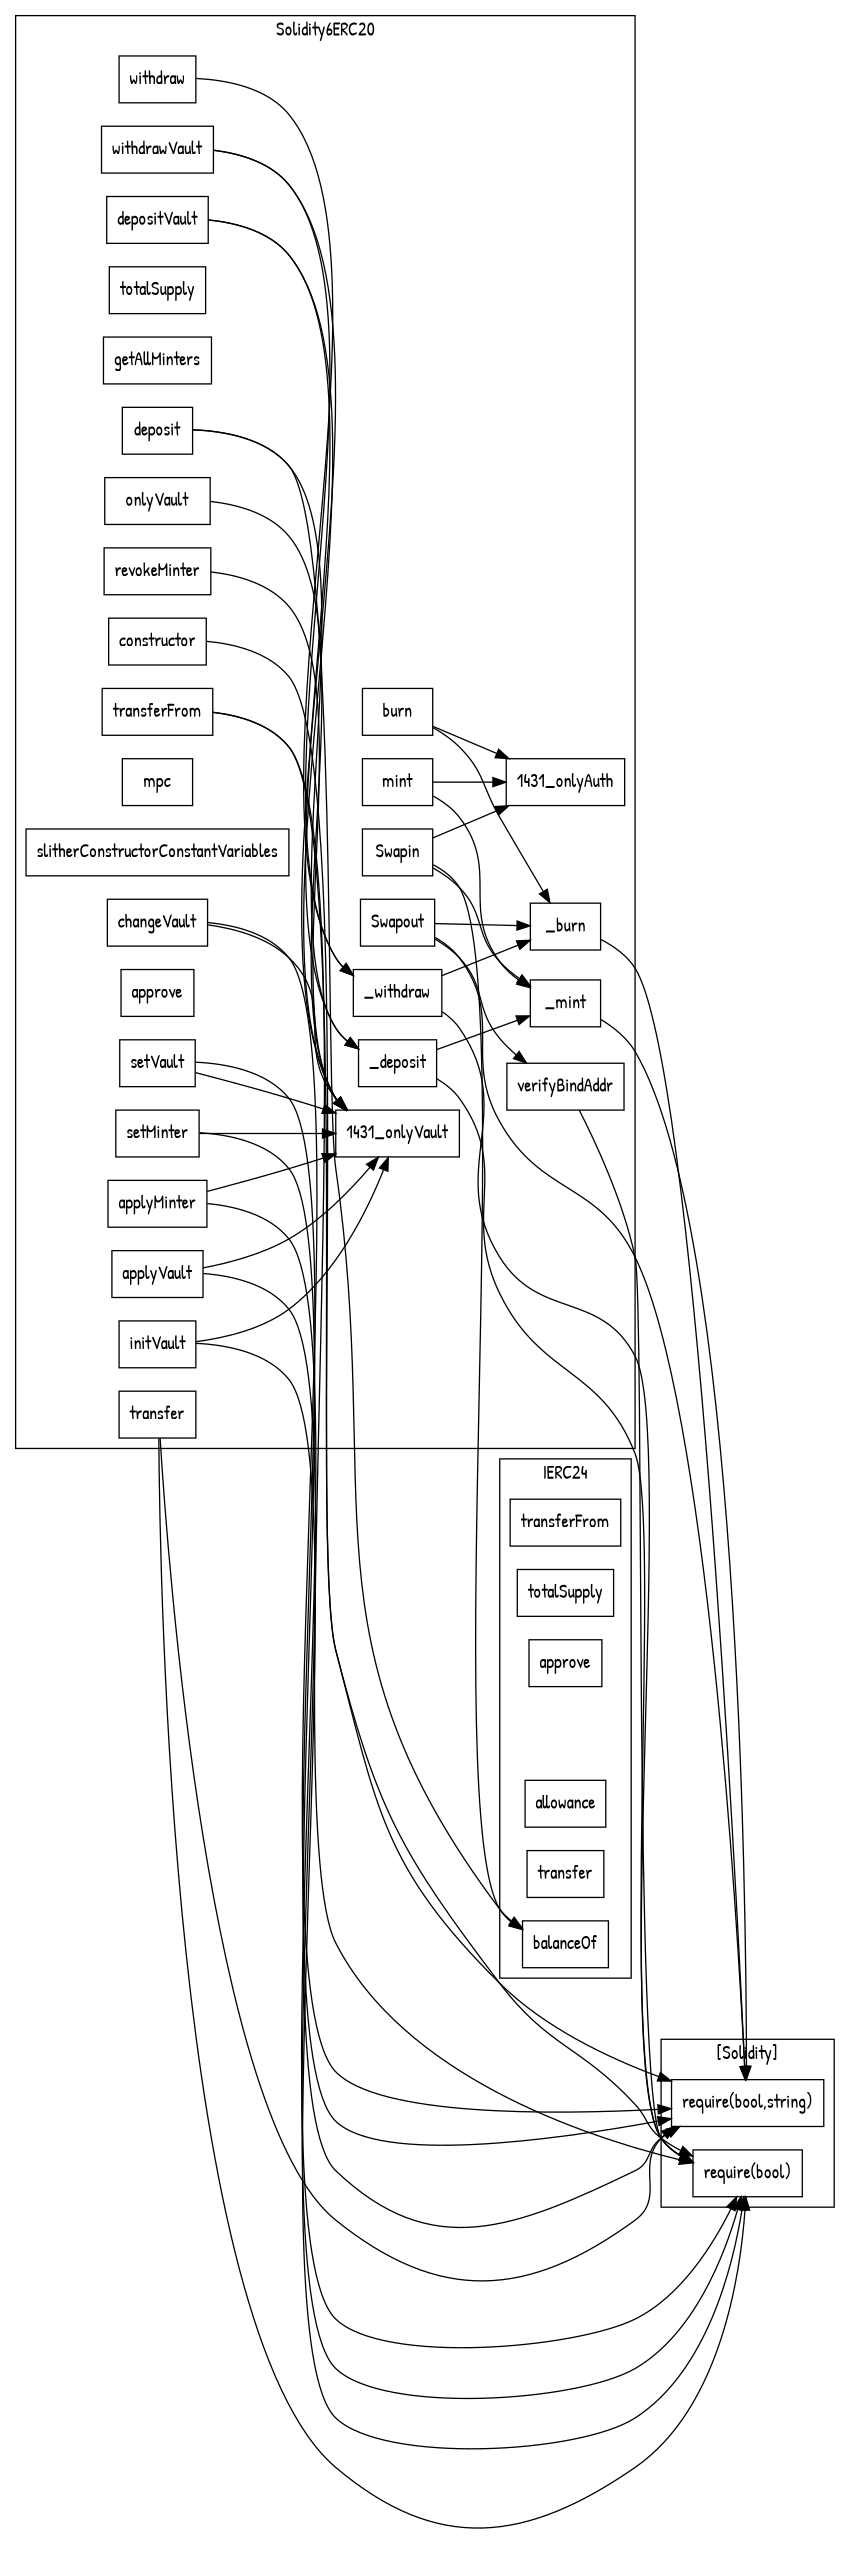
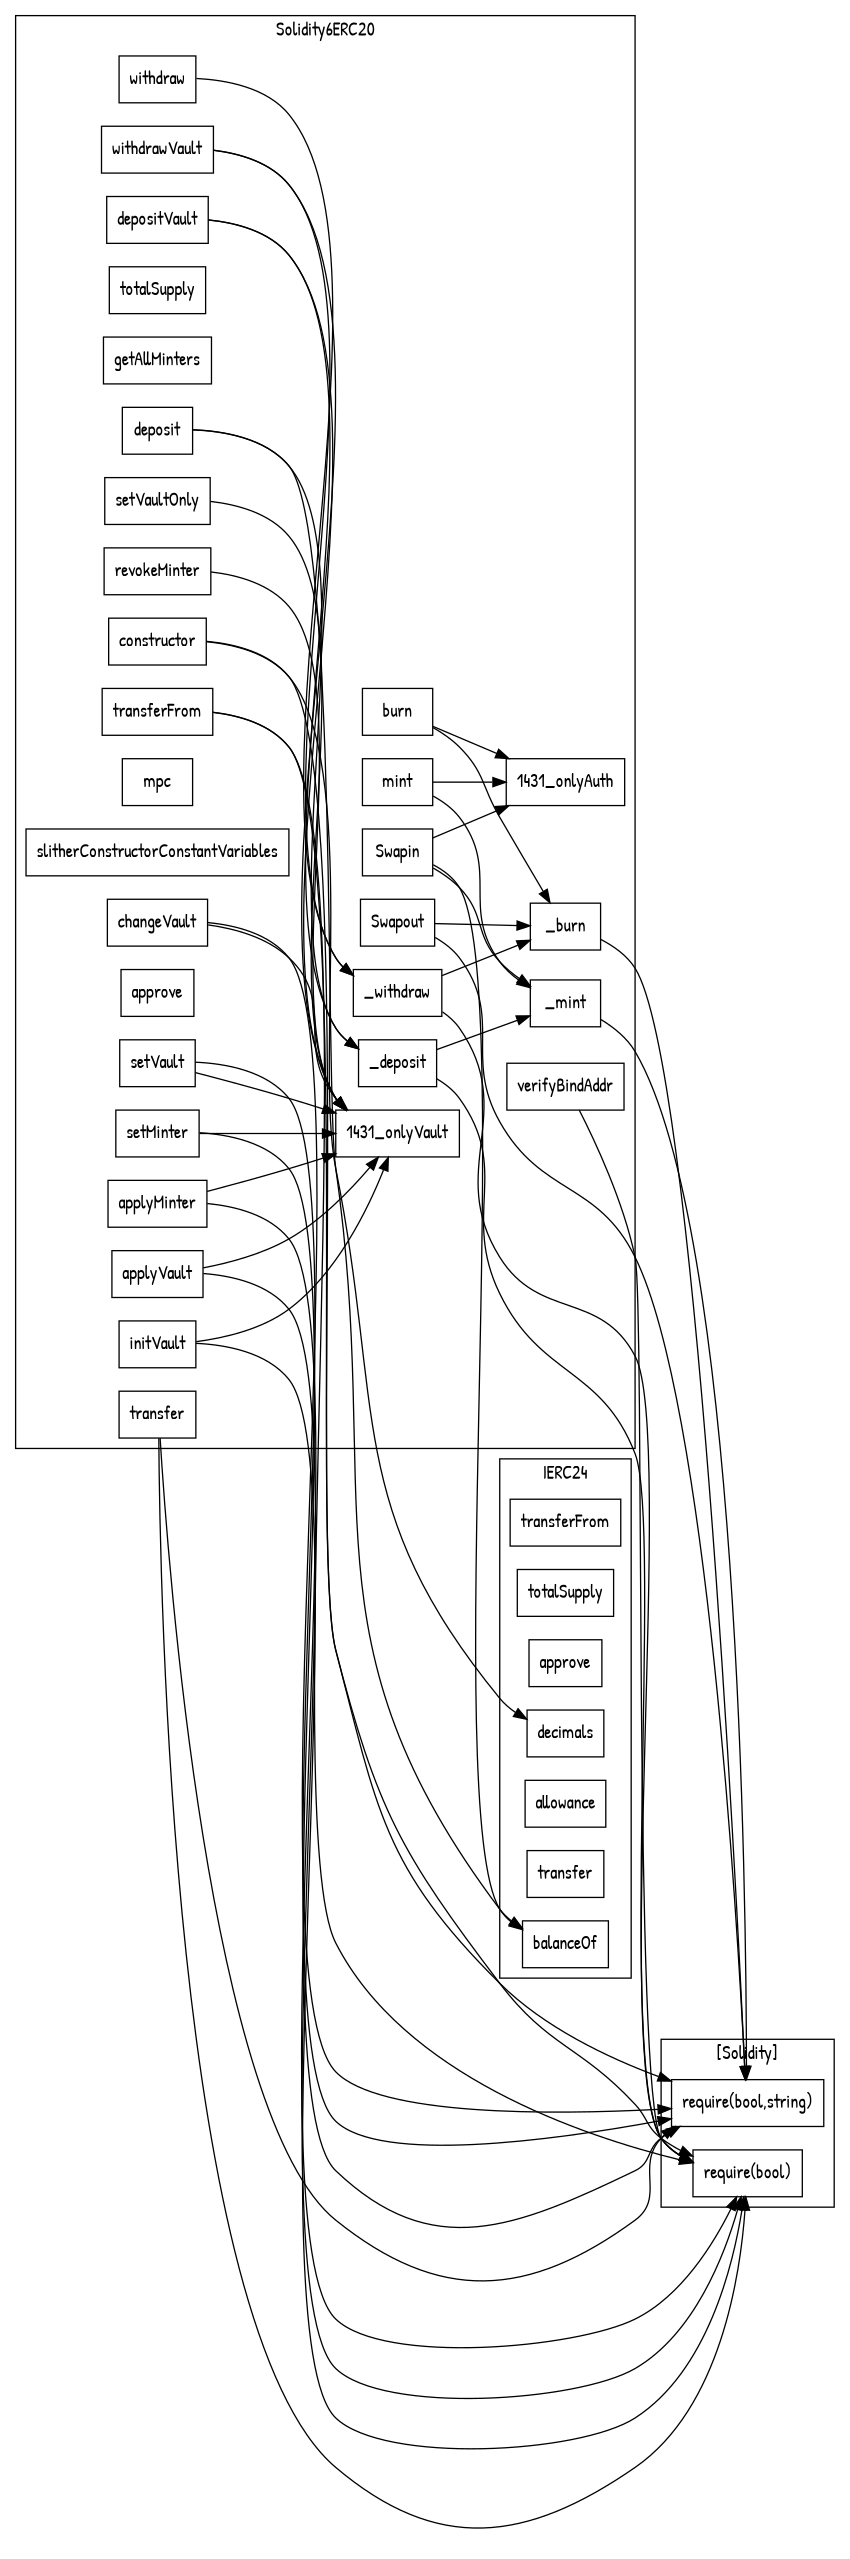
(157, 501) -> (157, 501)
(479, 994) -> none
none -> (565, 1733)
